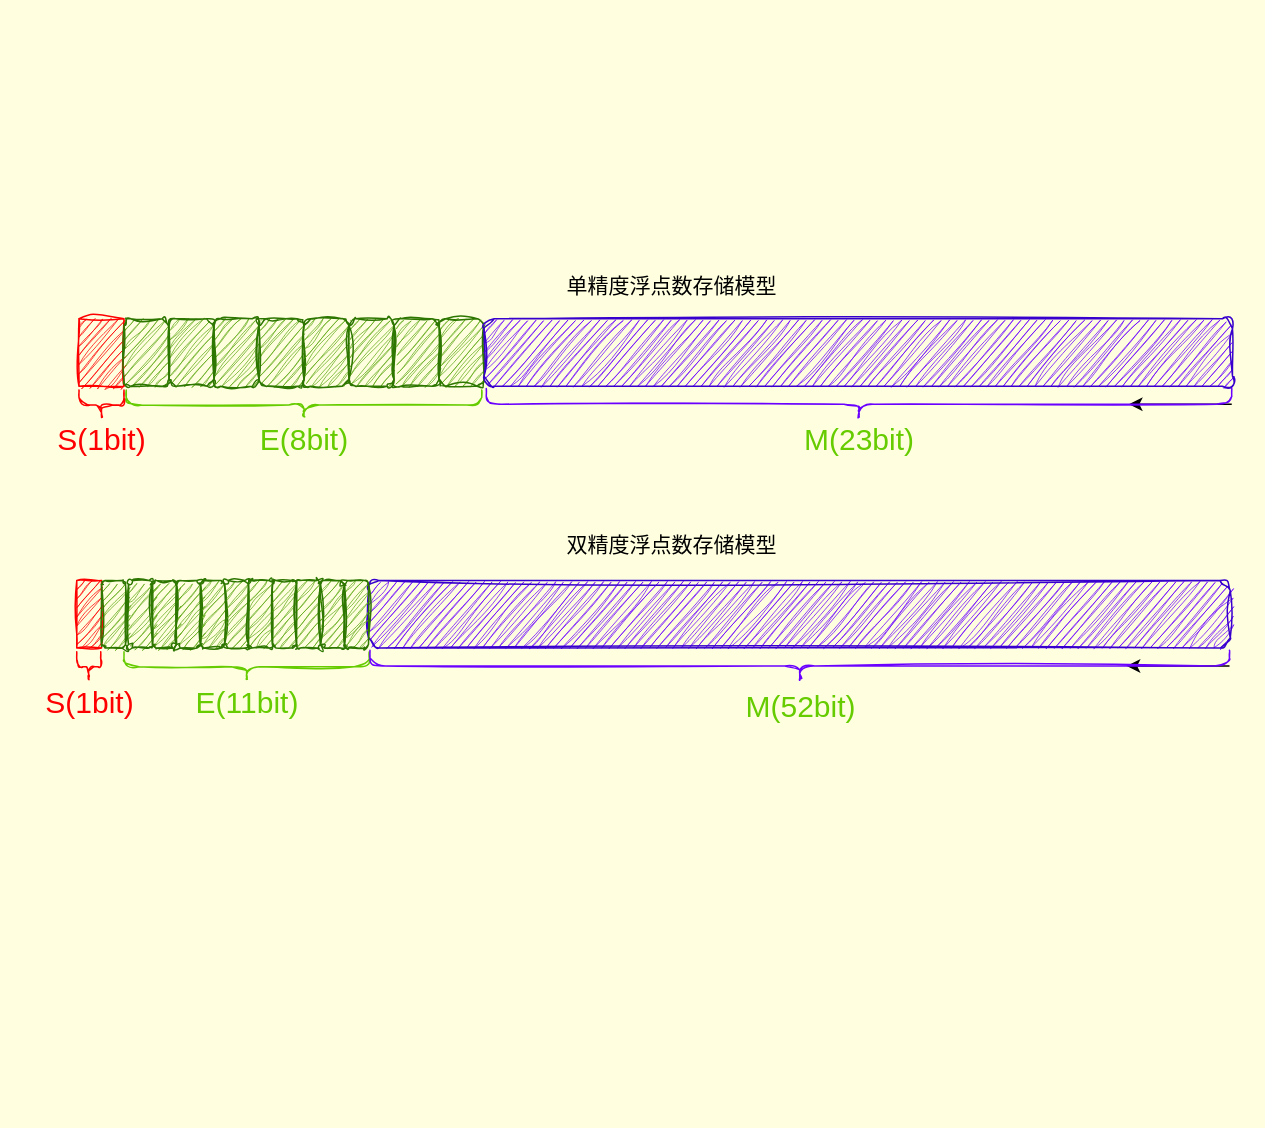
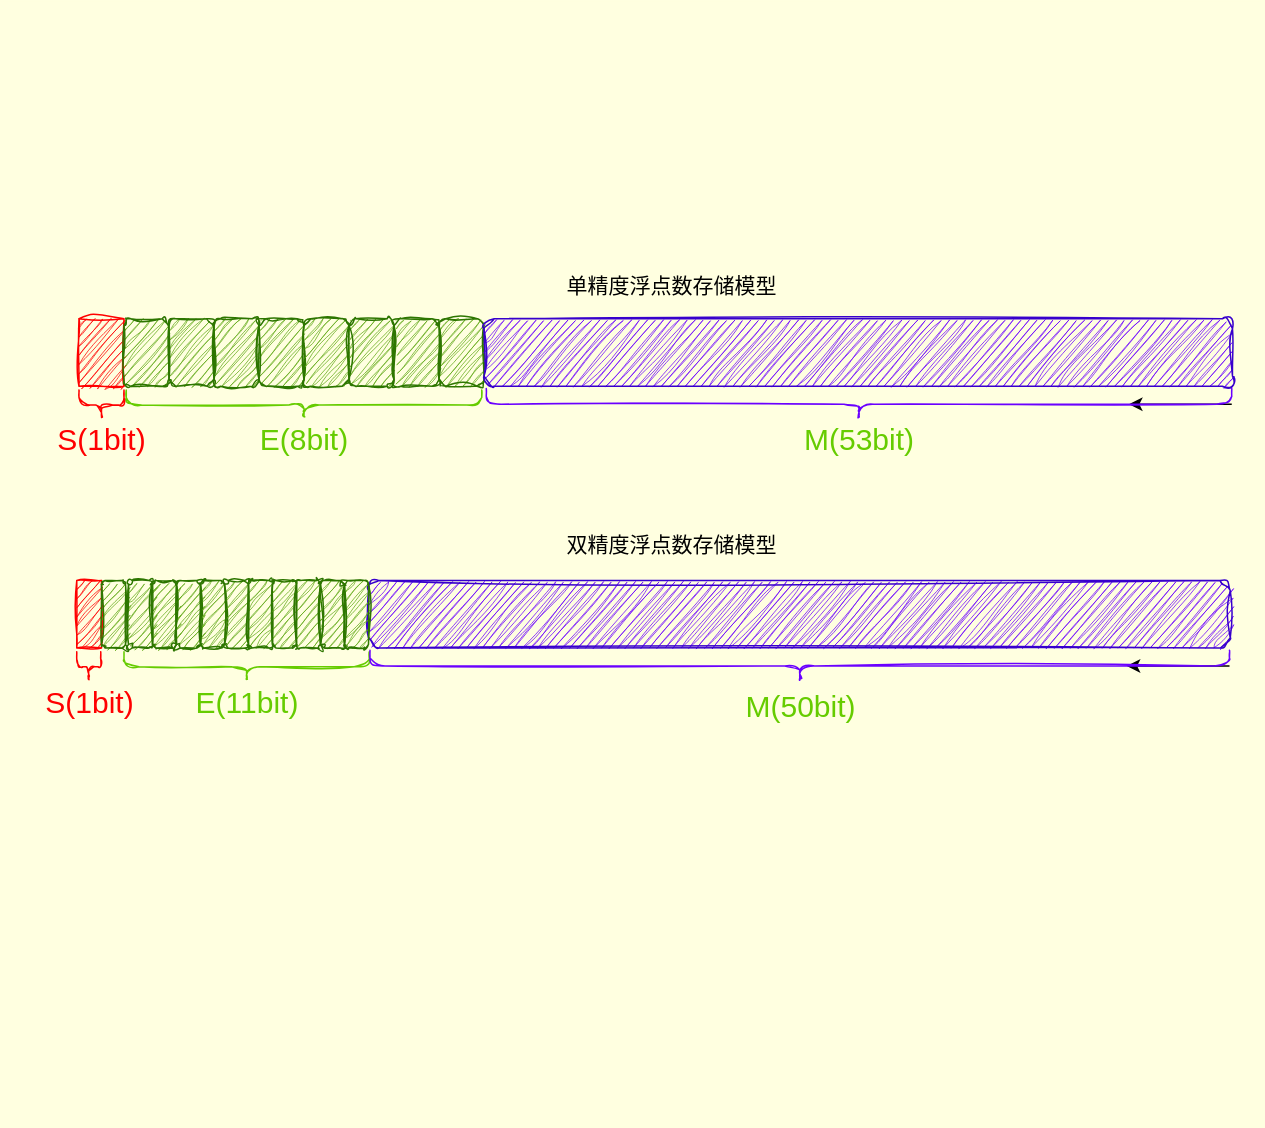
(860, 439) -> (860, 439)
(801, 706) -> (801, 706)
